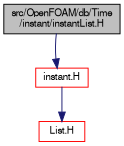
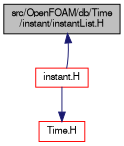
(56, 46) -> (68, 56)
(62, 131) -> (62, 131)
